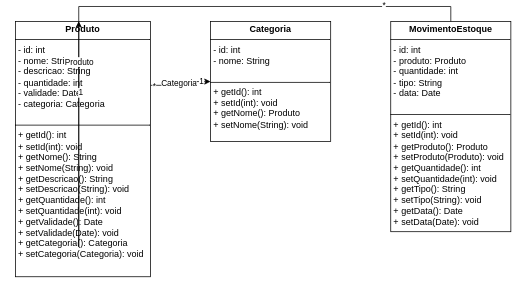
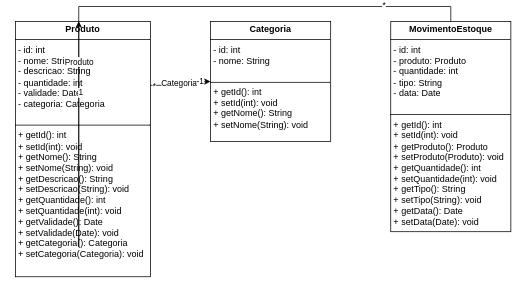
(262, 59) -> (262, 59)
